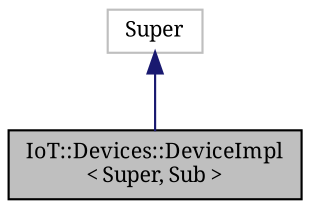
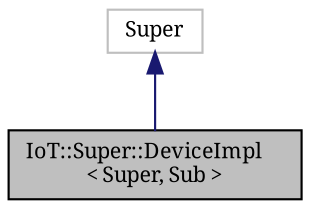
(155, 165) -> (155, 165)
